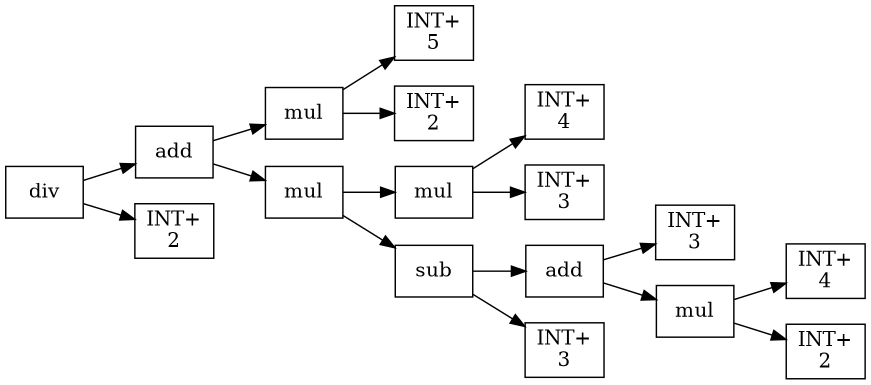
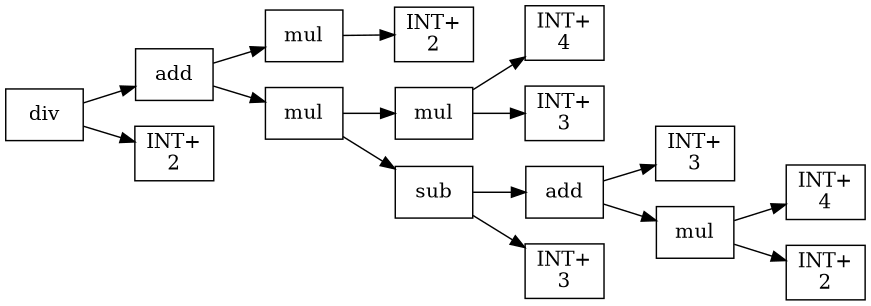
(434, 33) -> none
